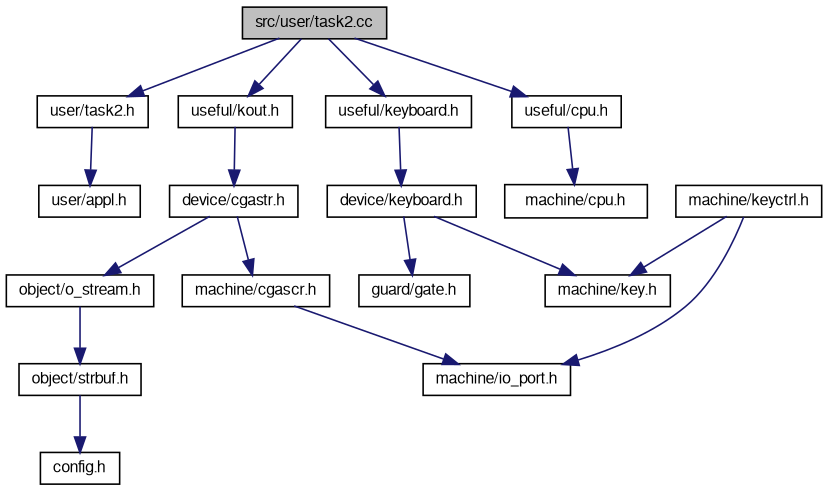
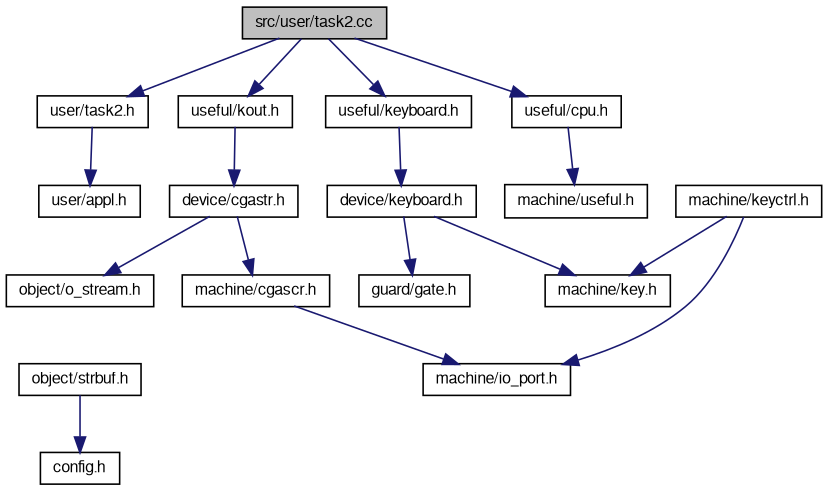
(576, 201) -> (576, 201)
(80, 327) -> none
